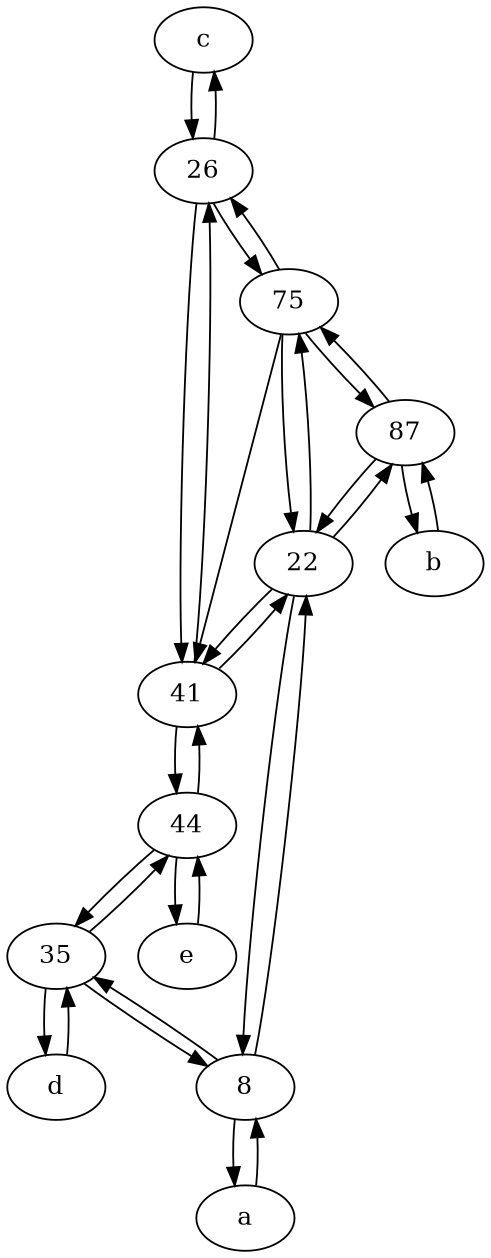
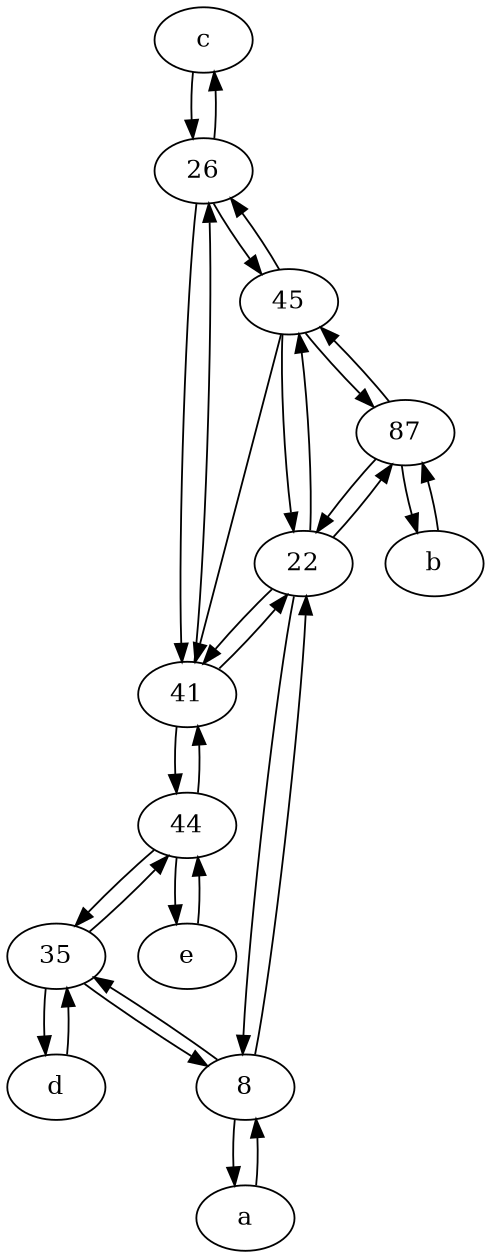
(289, 302) -> (289, 302)
